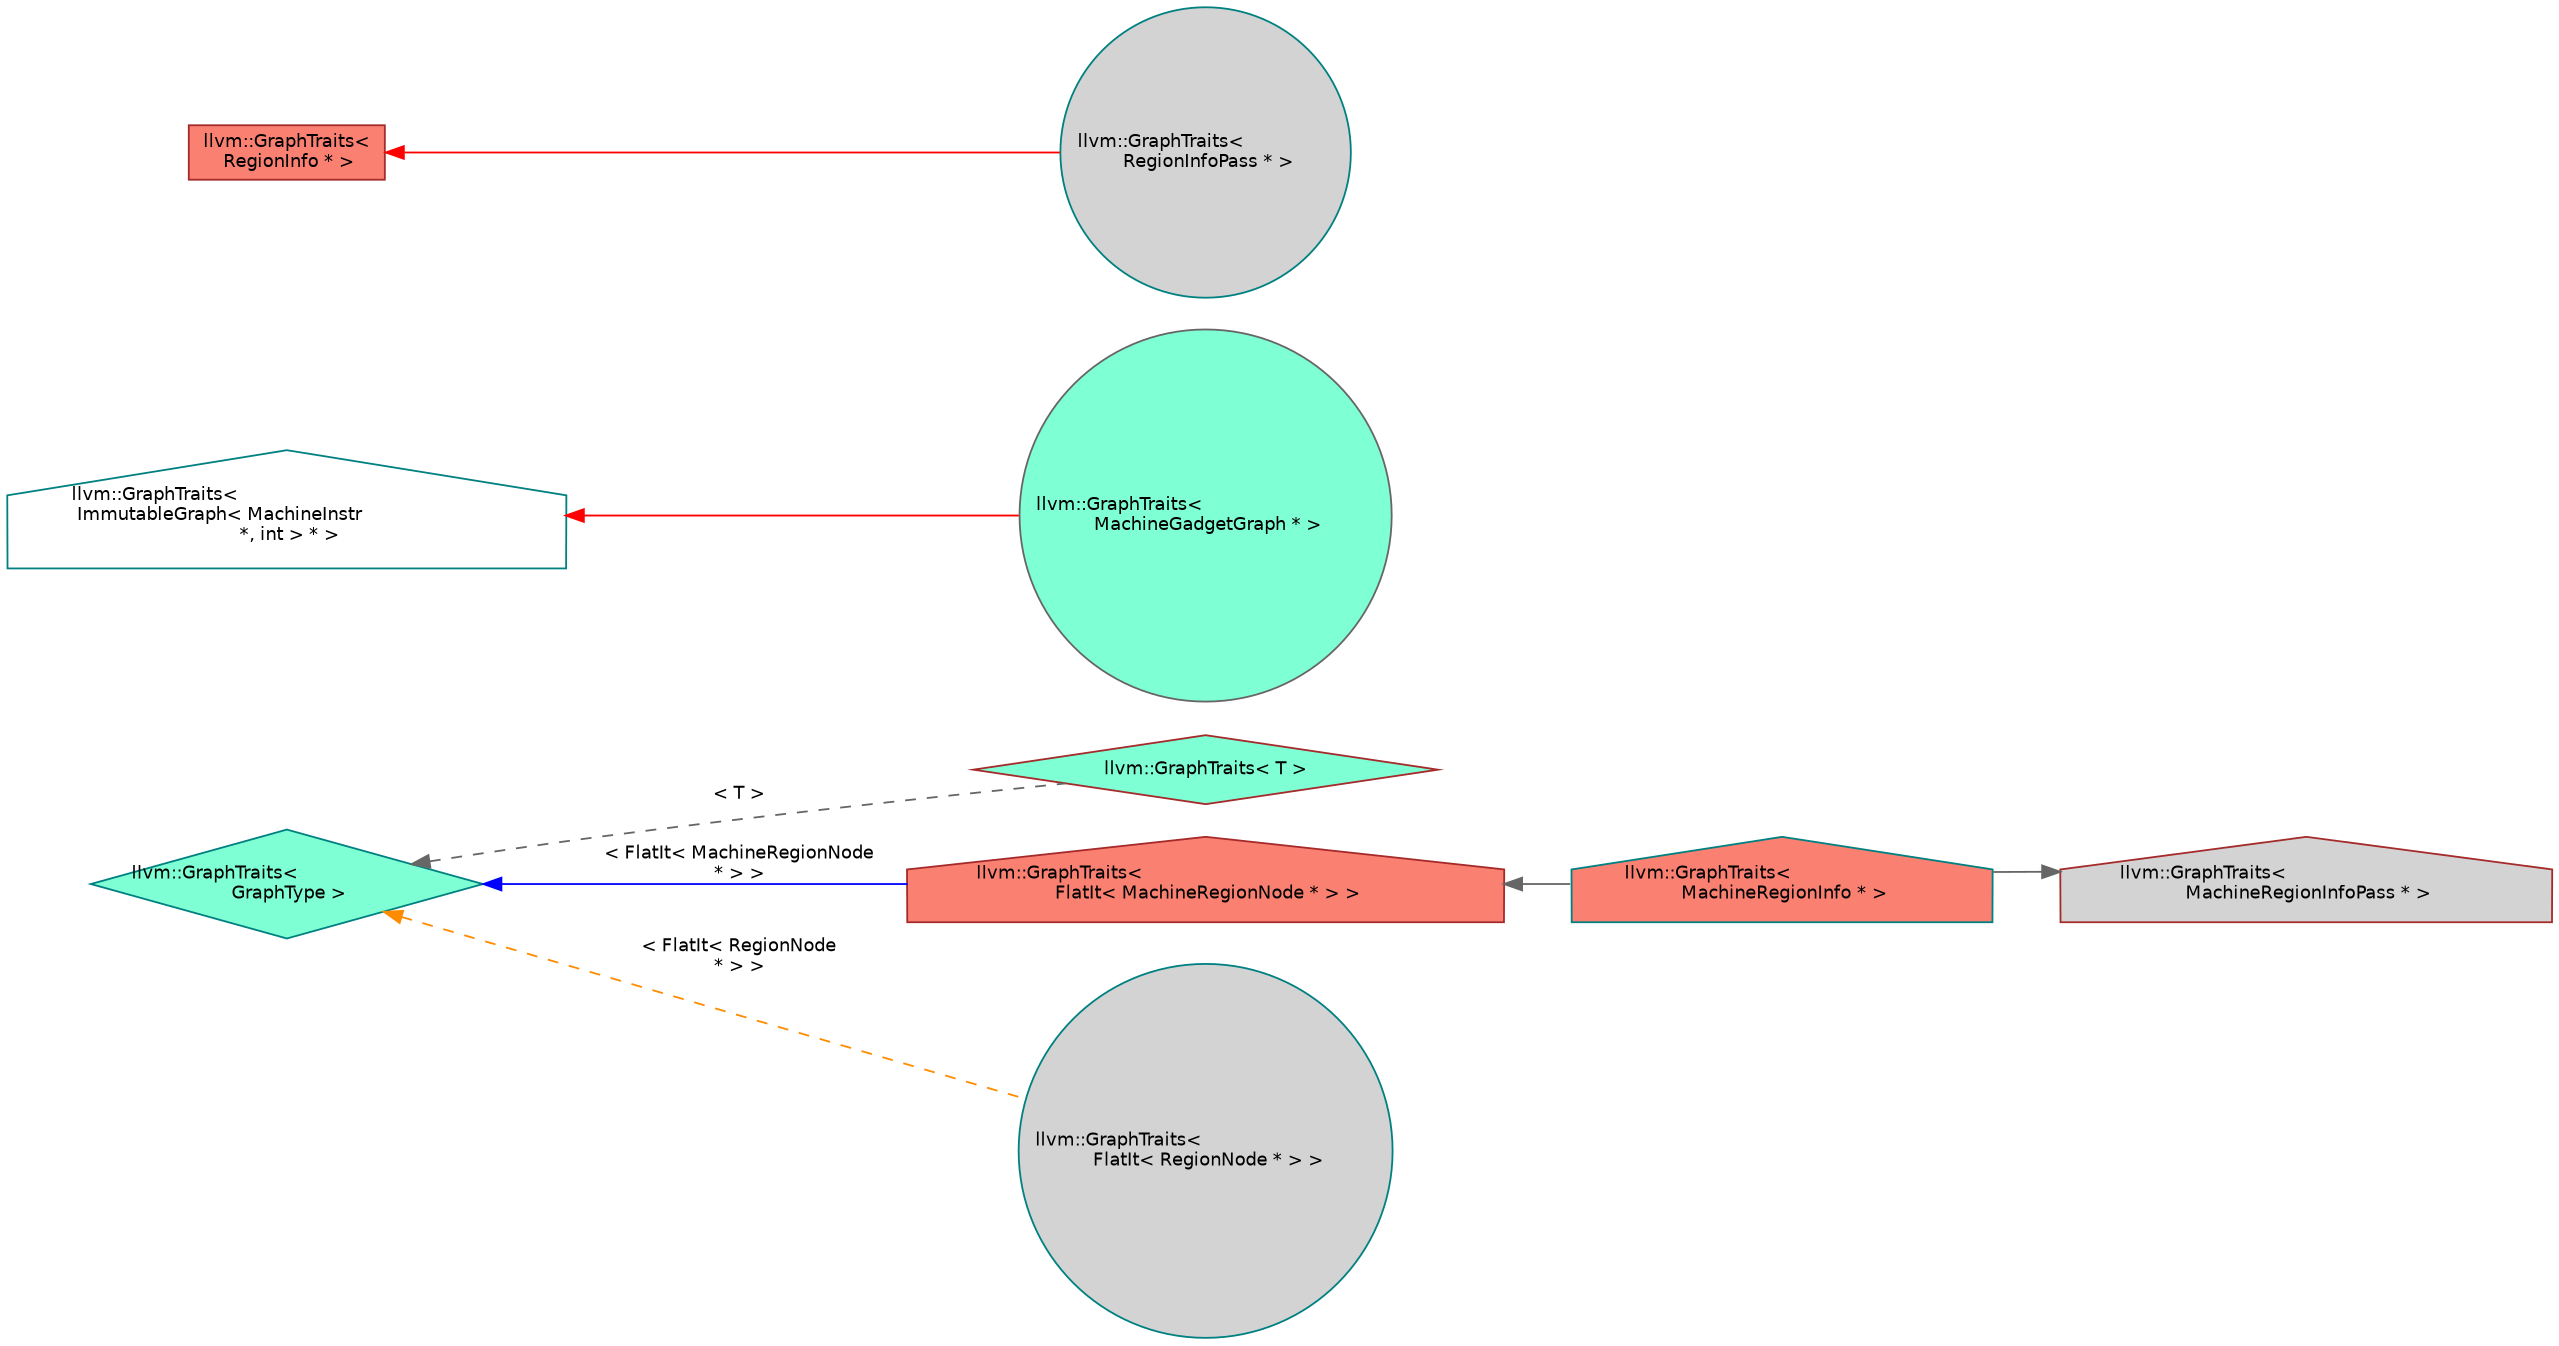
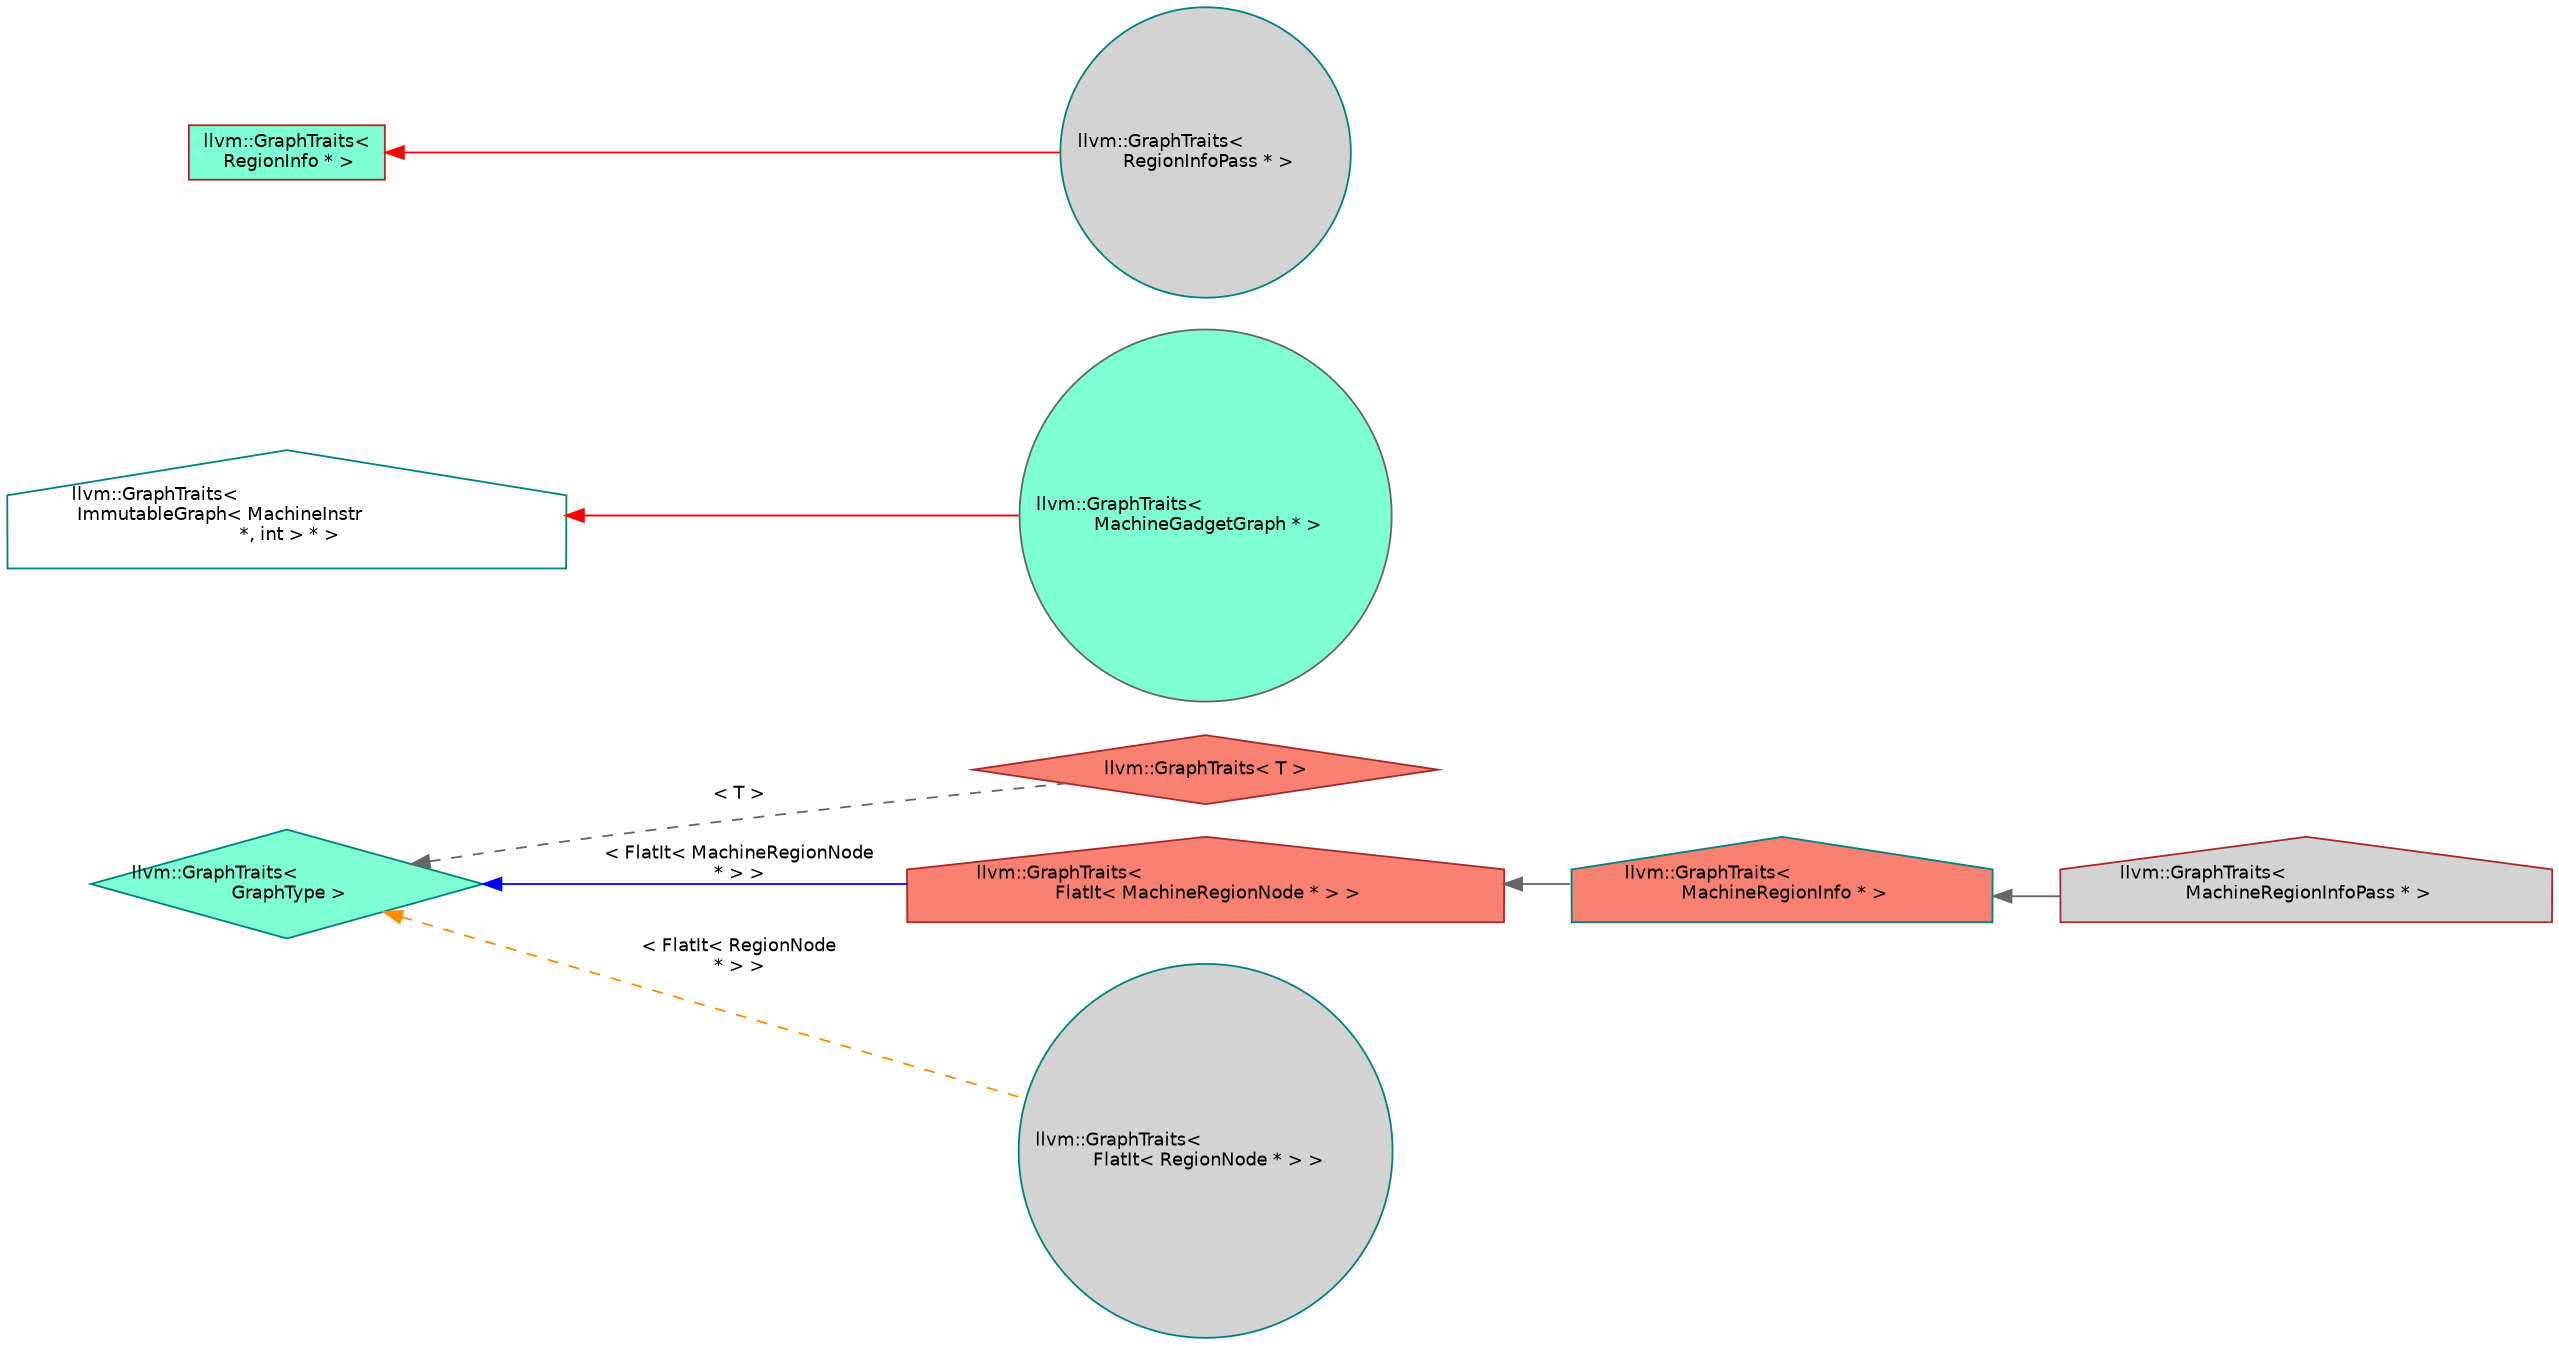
(287, 152) -> (287, 152)
(1206, 770) -> (1206, 770)
(2018, 872) -> (2036, 896)
